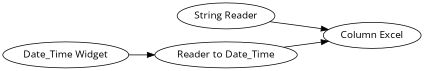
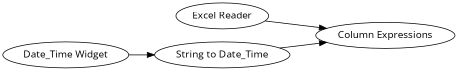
(226, 16) -> (222, 16)
(372, 35) -> (385, 35)
(226, 55) -> (222, 55)
